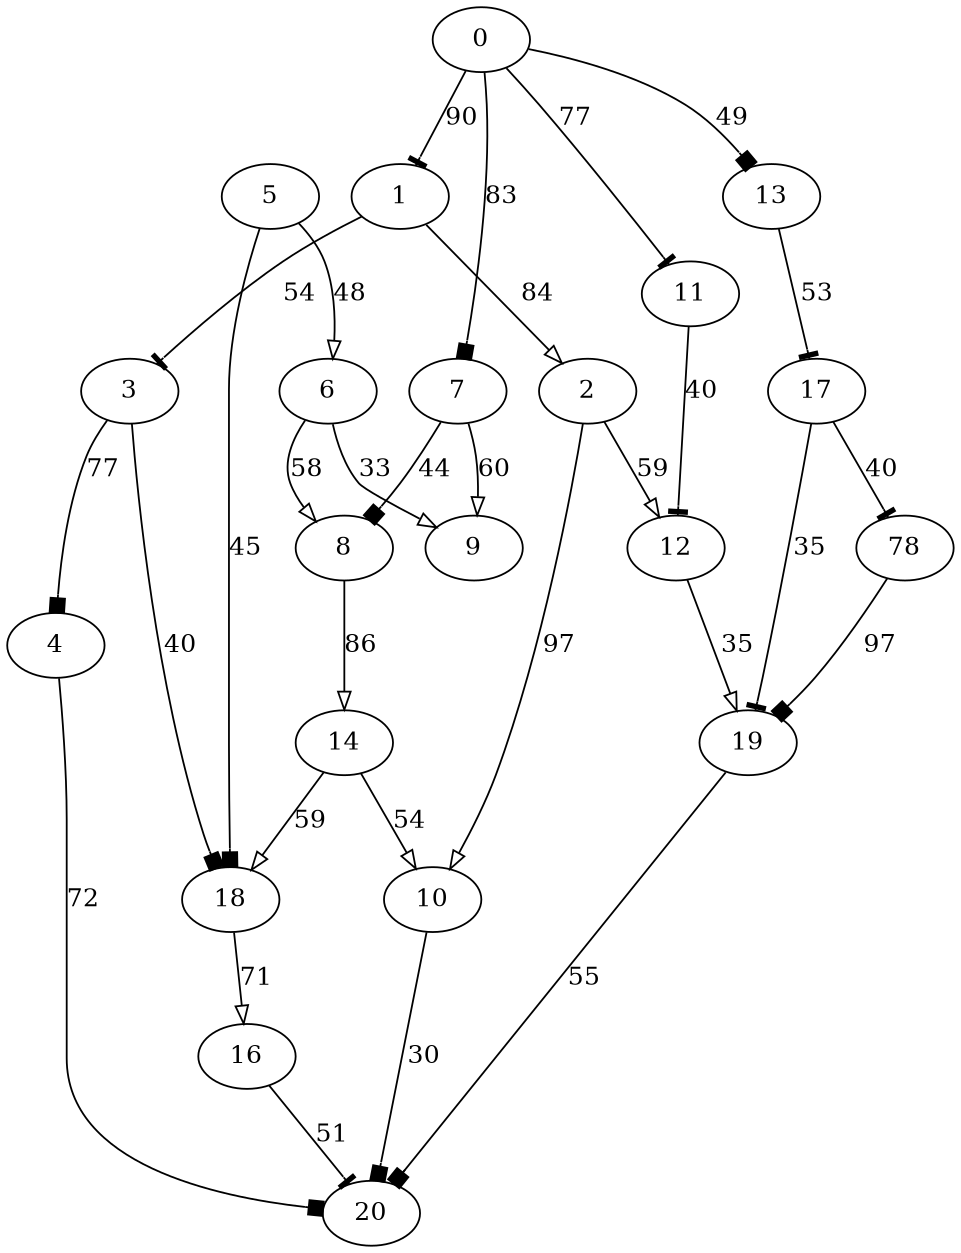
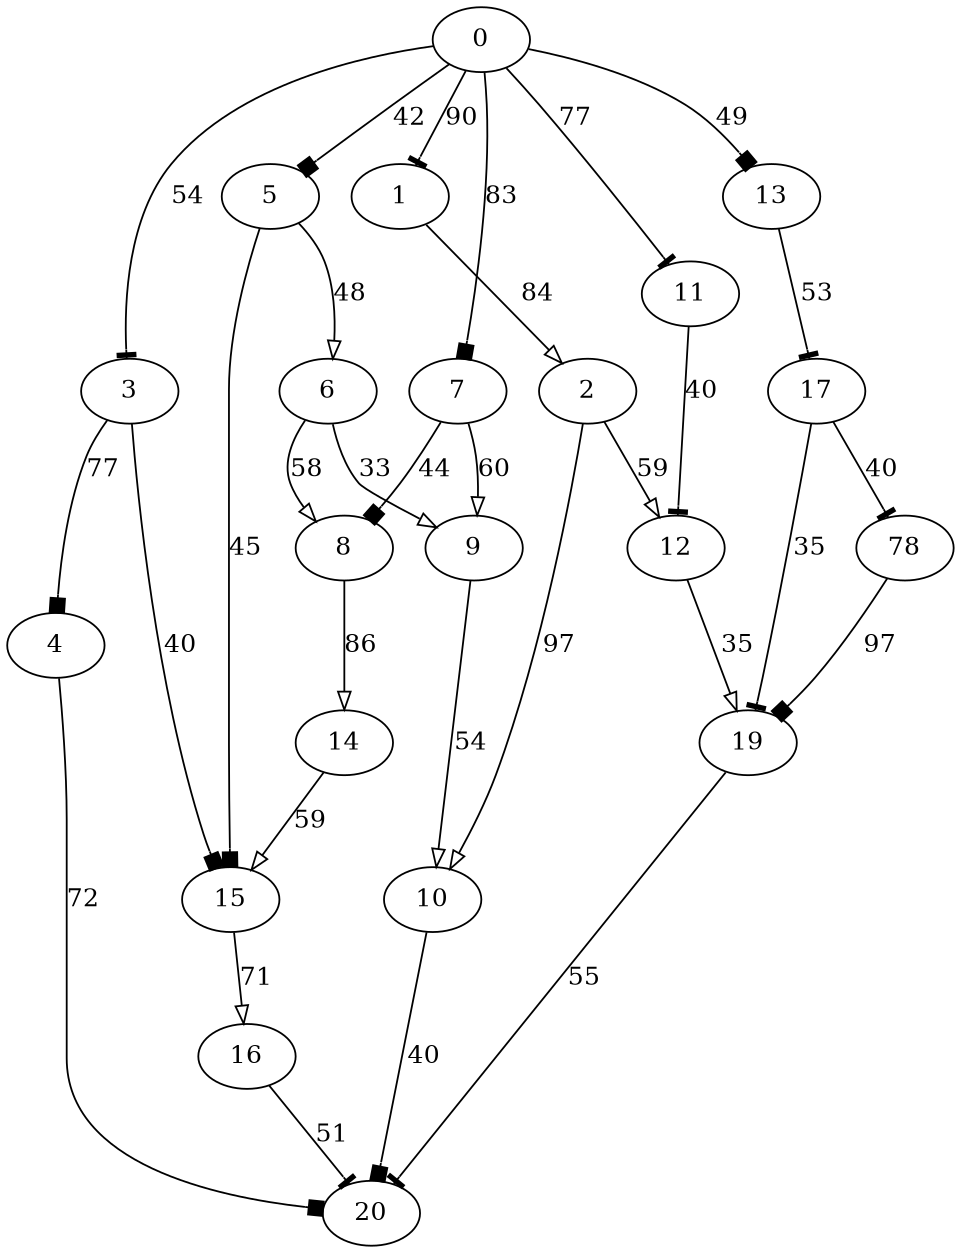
none -> (383, 112)
(258, 280) -> (207, 130)
(384, 813) -> (454, 715)
(231, 900) -> (231, 900)
(563, 975) -> (563, 975)
(425, 1056) -> (425, 1056)
